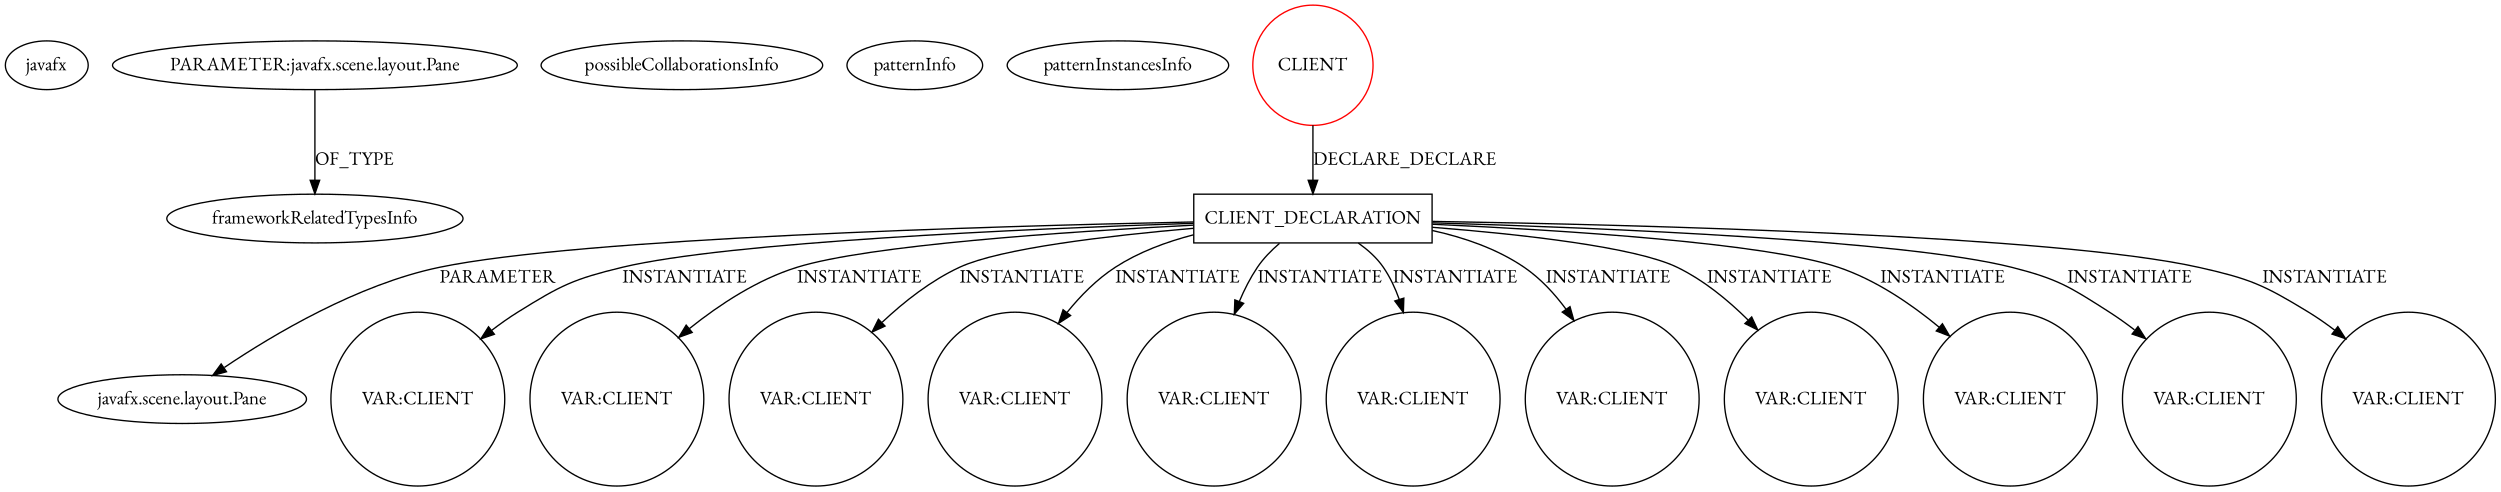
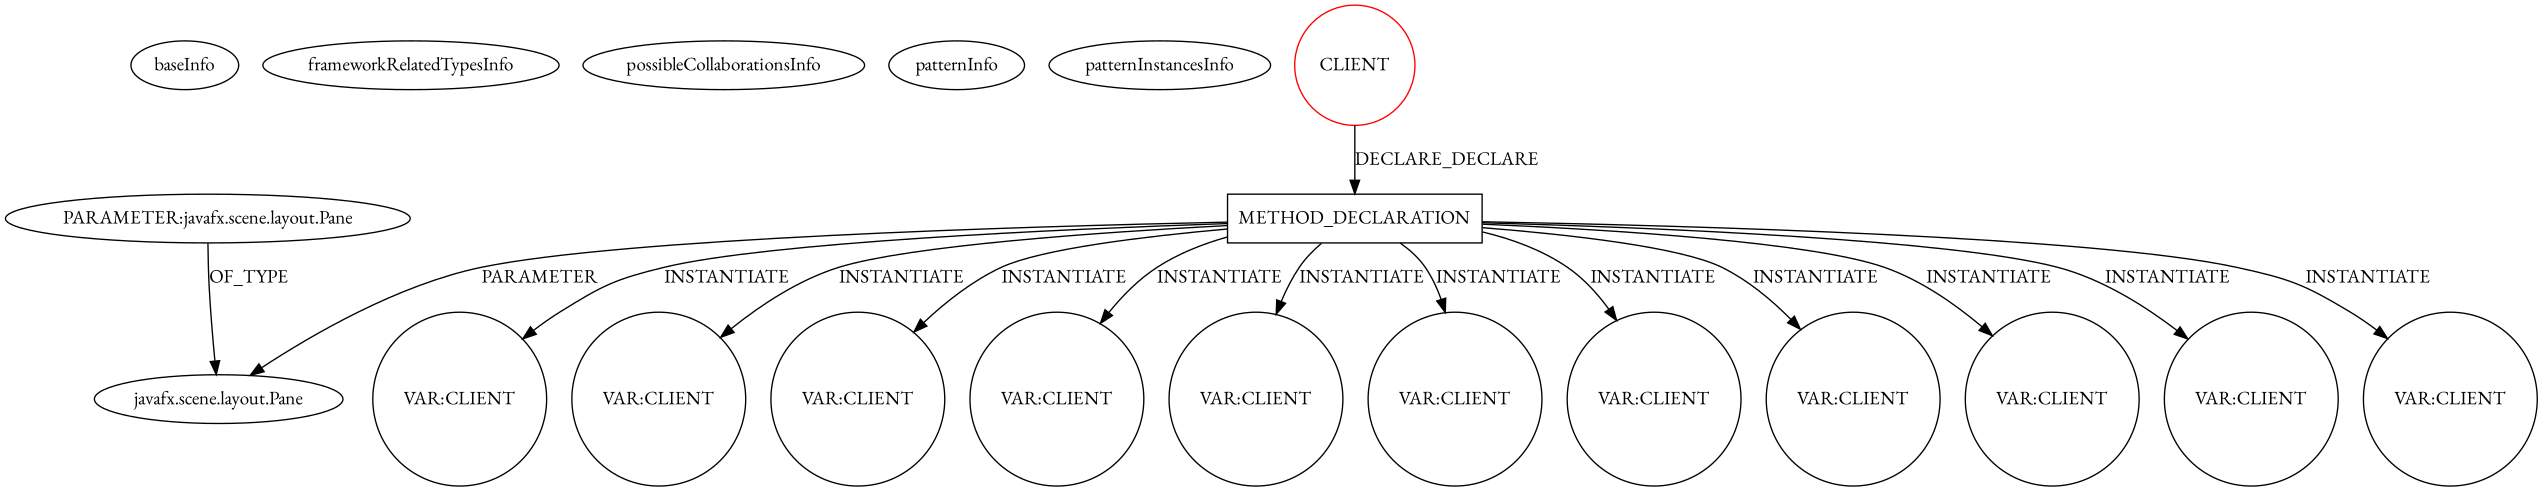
(47, 65) -> (185, 65)
(315, 135) -> (210, 302)
(1313, 219) -> (1355, 219)
